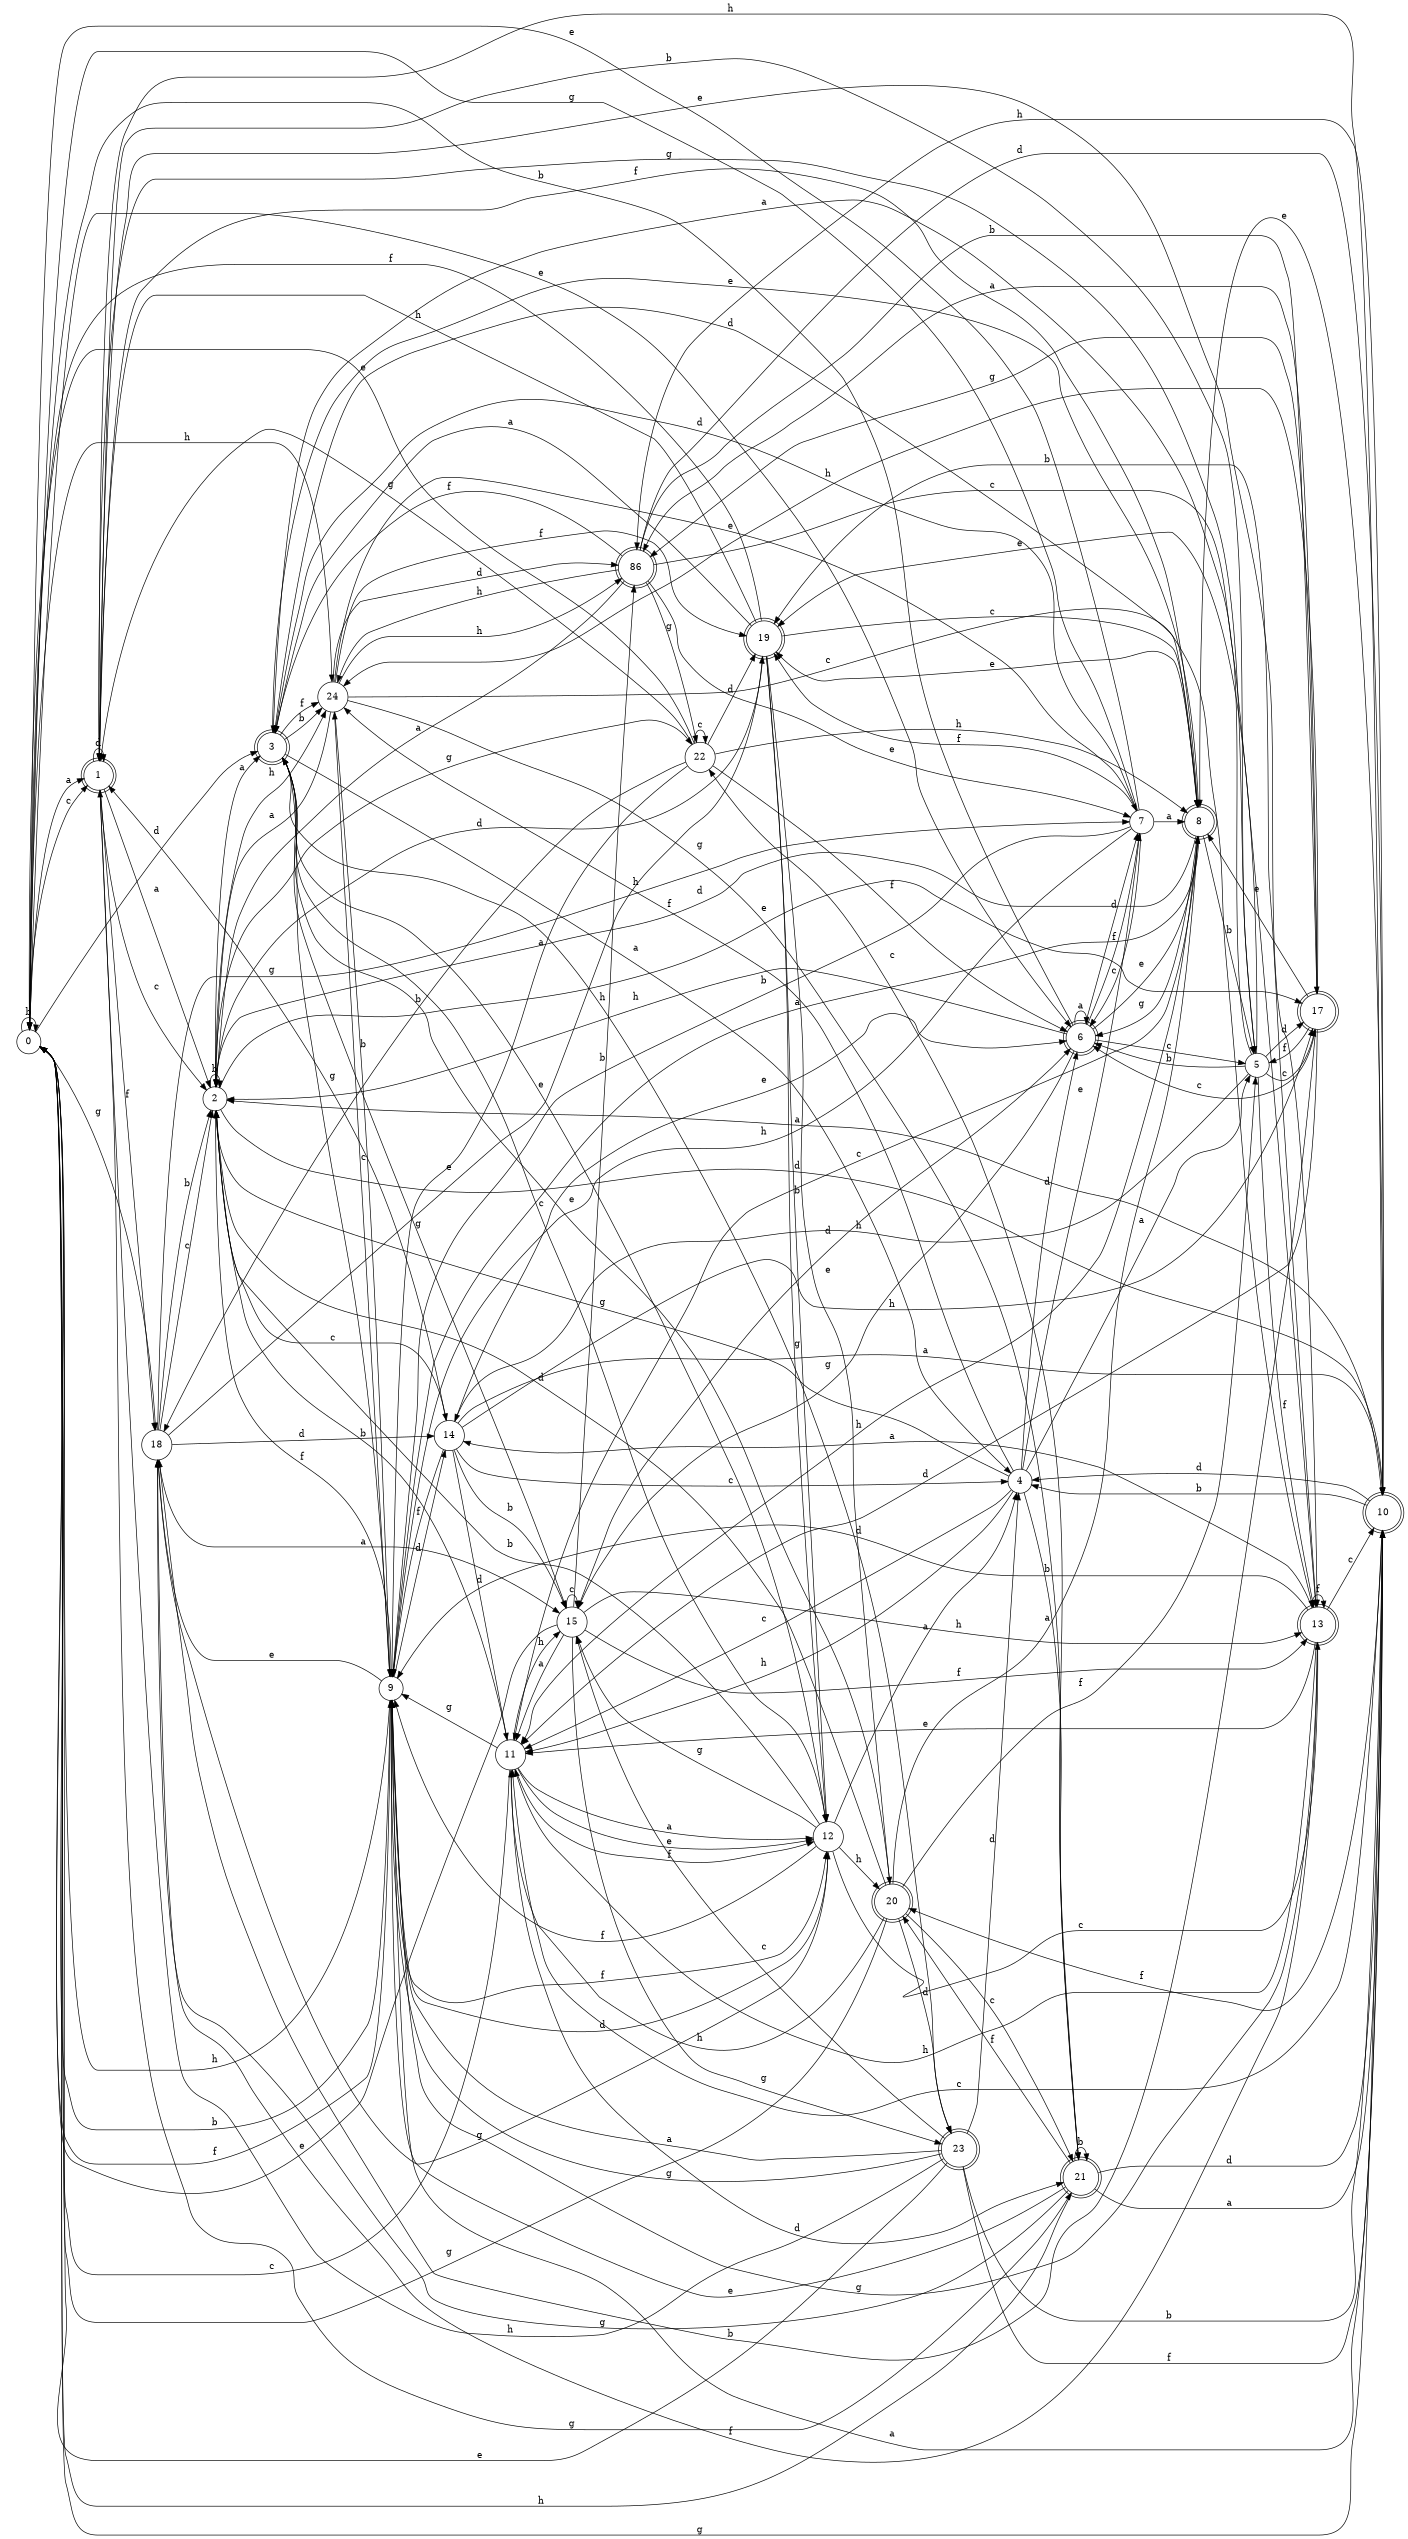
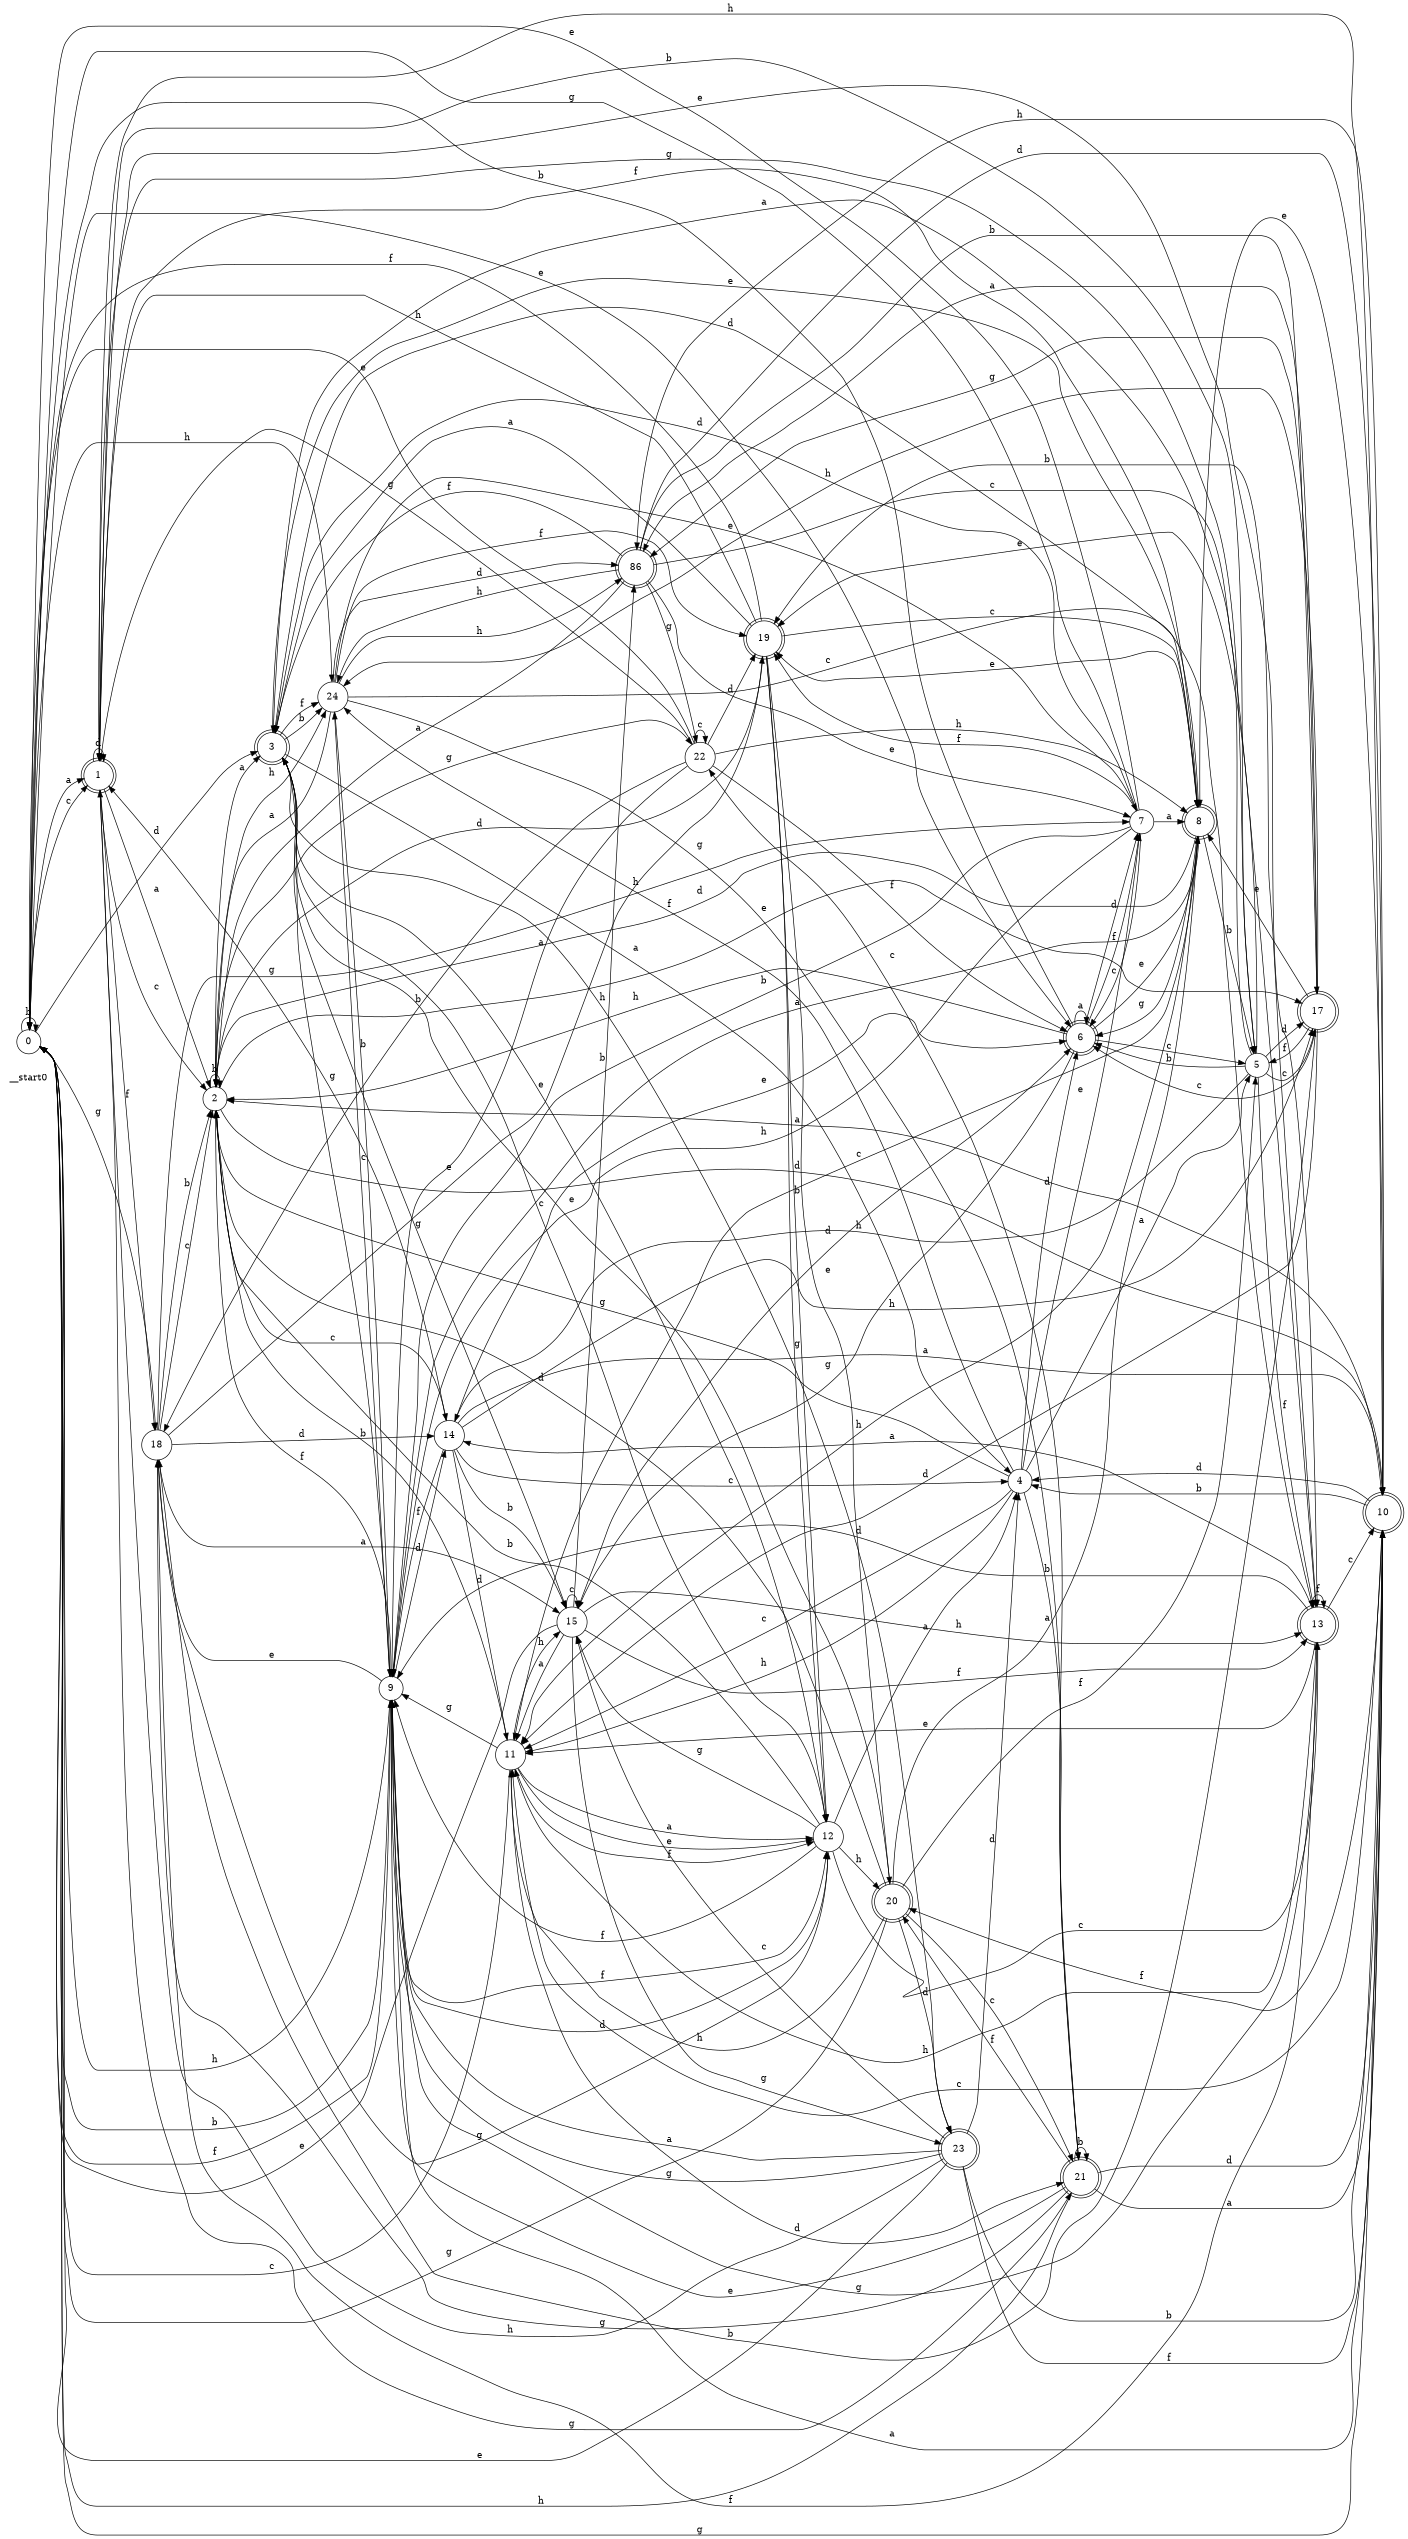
none -> (29, 1078)
(683, 2423) -> (668, 2484)
